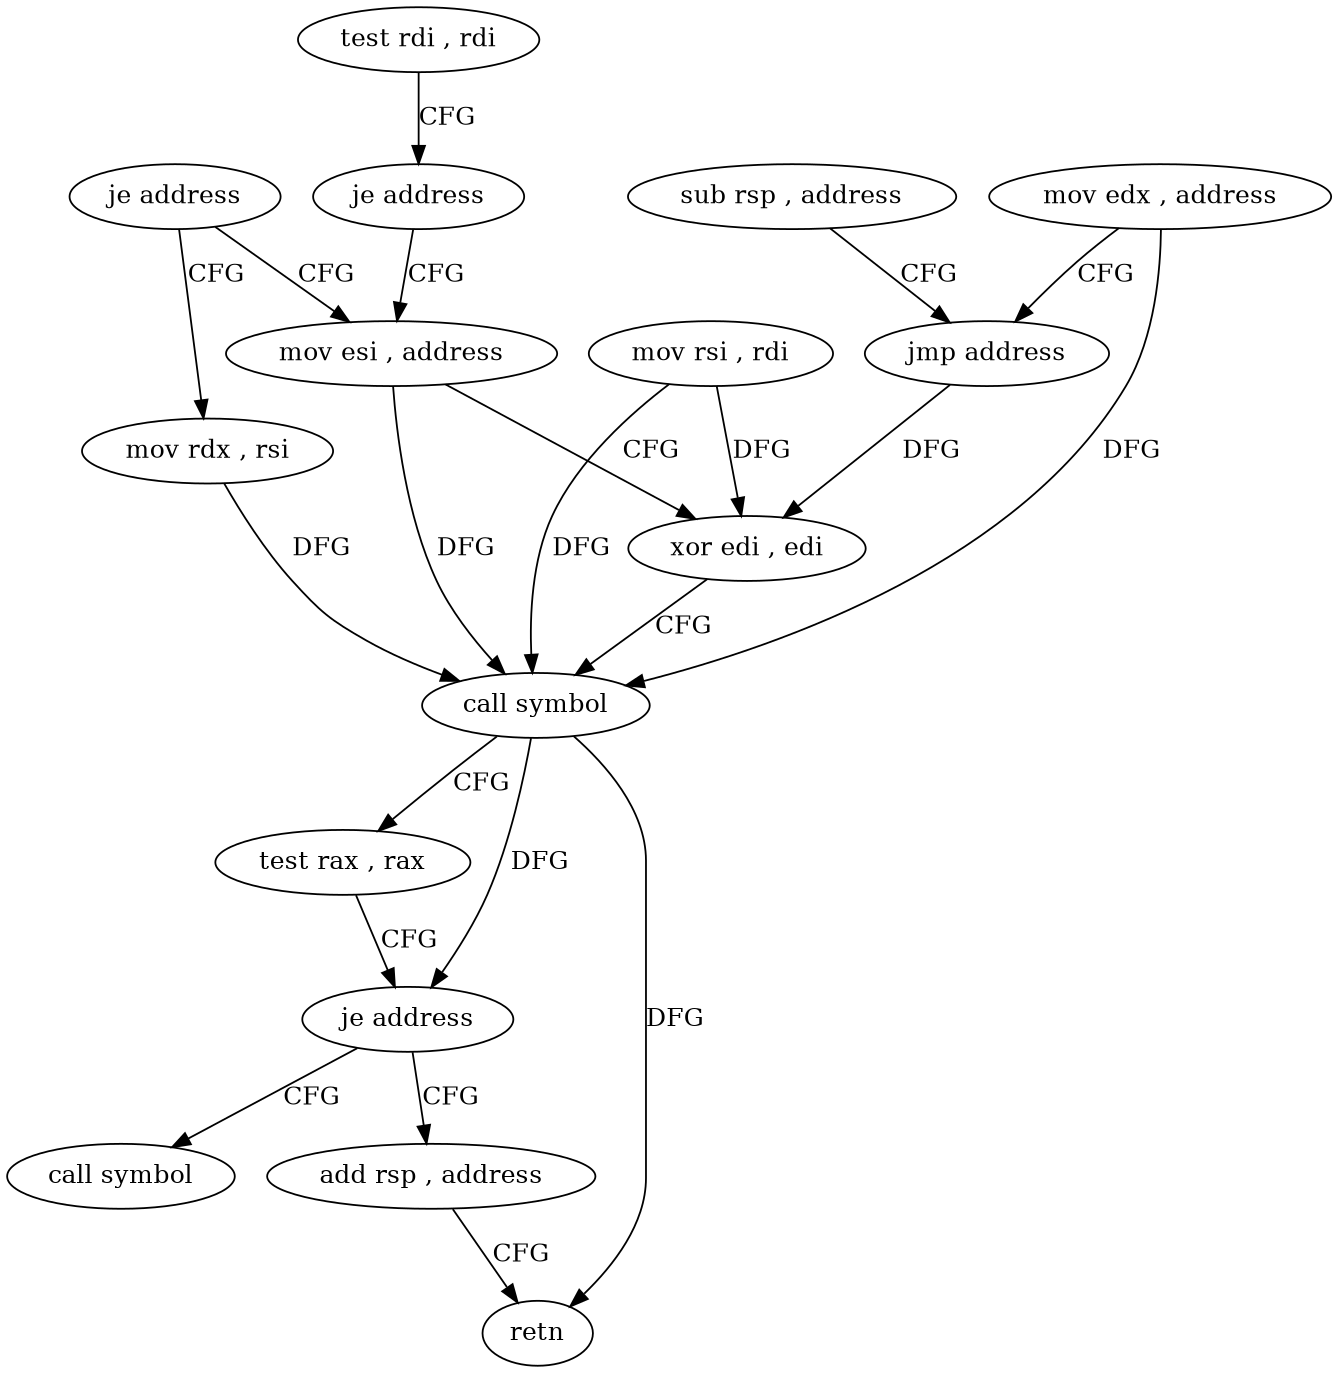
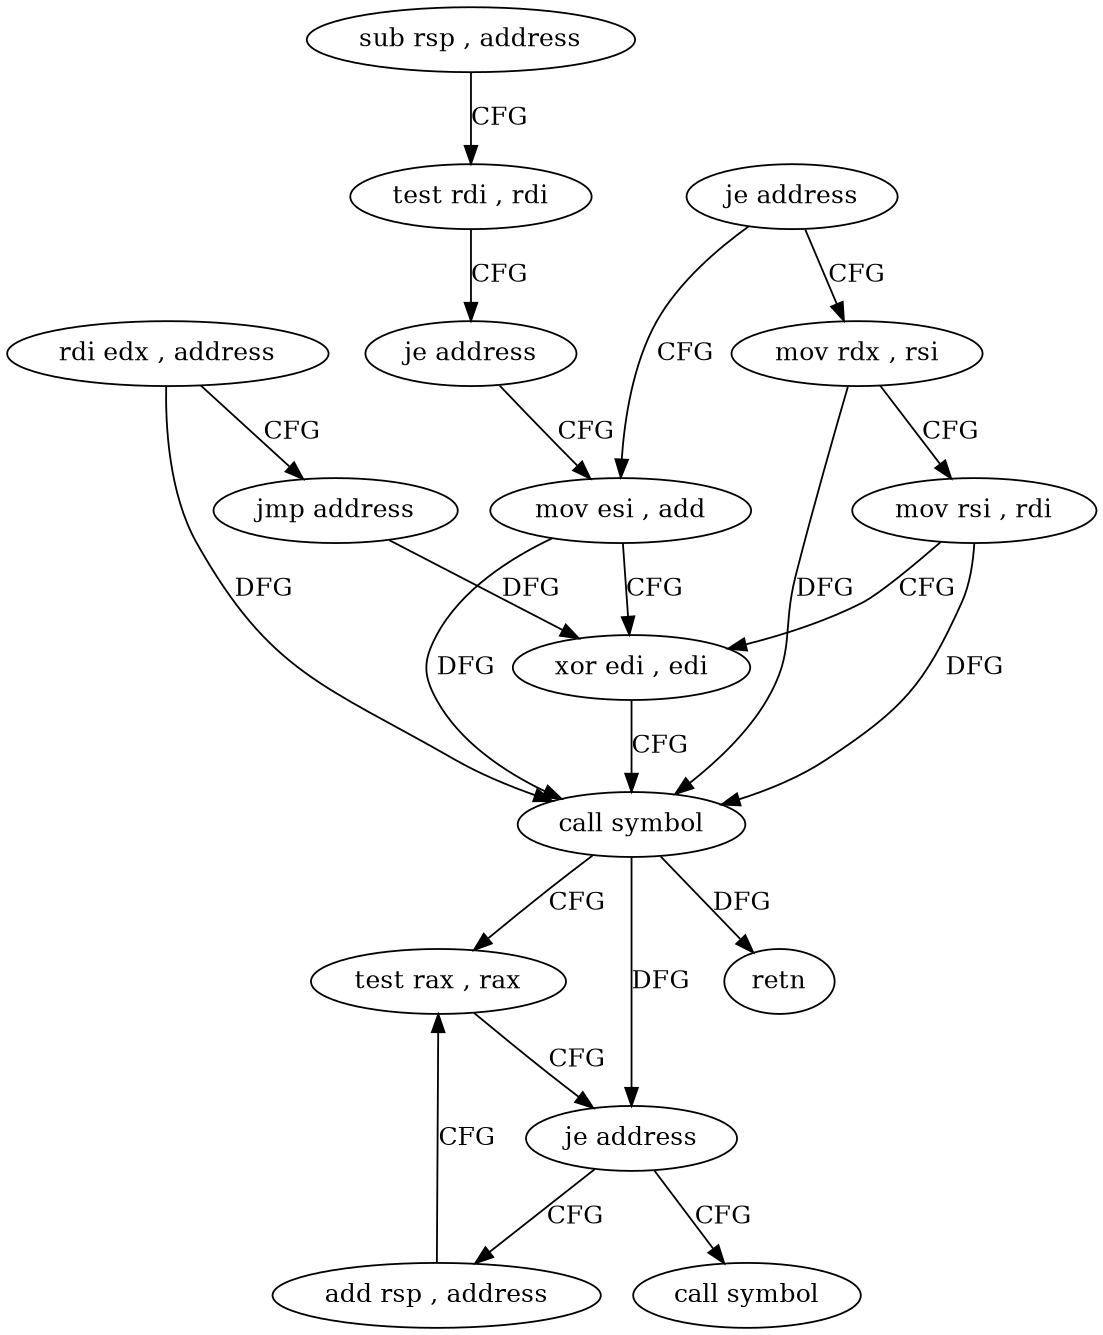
(1160, 197) -> (168, 354)
(883, 270) -> (471, 109)
(392, 354) -> (621, 511)
none -> (910, 425)
(762, 451) -> (927, 589)
(480, 1248) -> (438, 1148)
